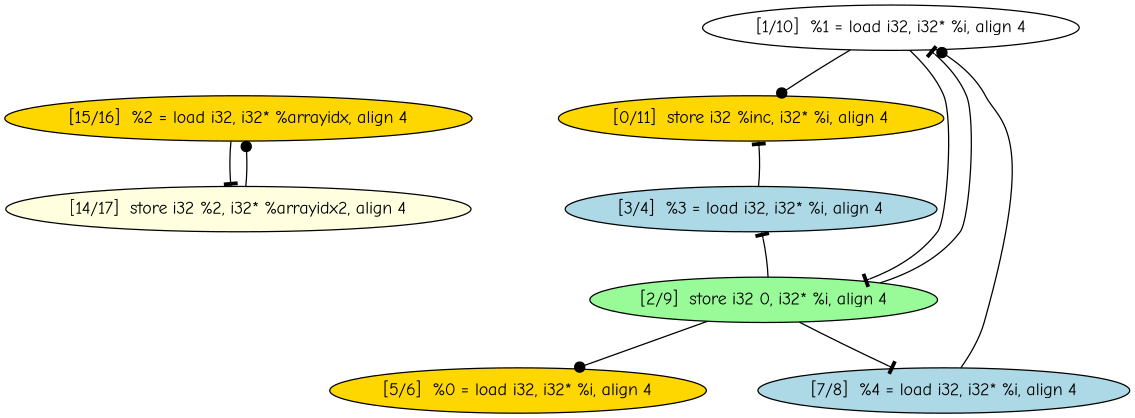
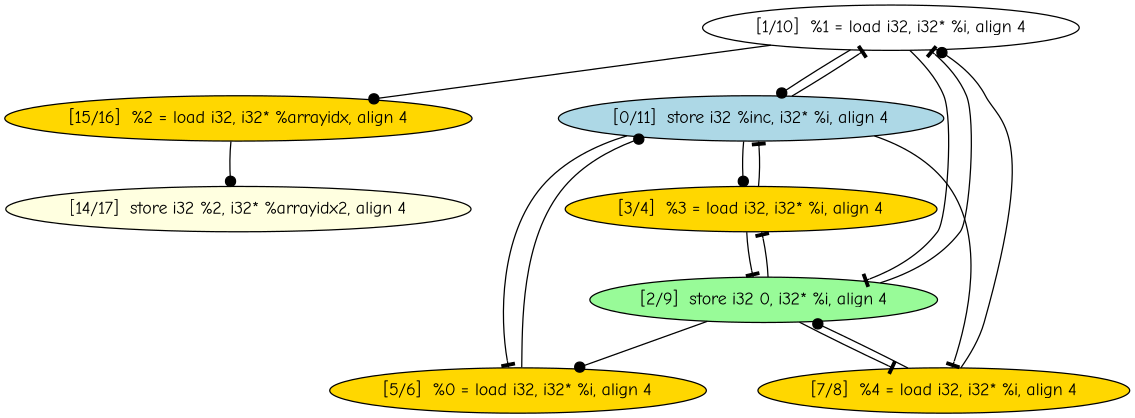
none -> (826, 75)
(751, 118) -> (751, 118)
none -> (743, 159)
(230, 161) -> (230, 161)
(247, 169) -> (575, 72)
(751, 209) -> (751, 209)
none -> (521, 222)
none -> (539, 232)
none -> (968, 234)
none -> (748, 252)
none -> (865, 347)
(944, 391) -> (944, 391)
